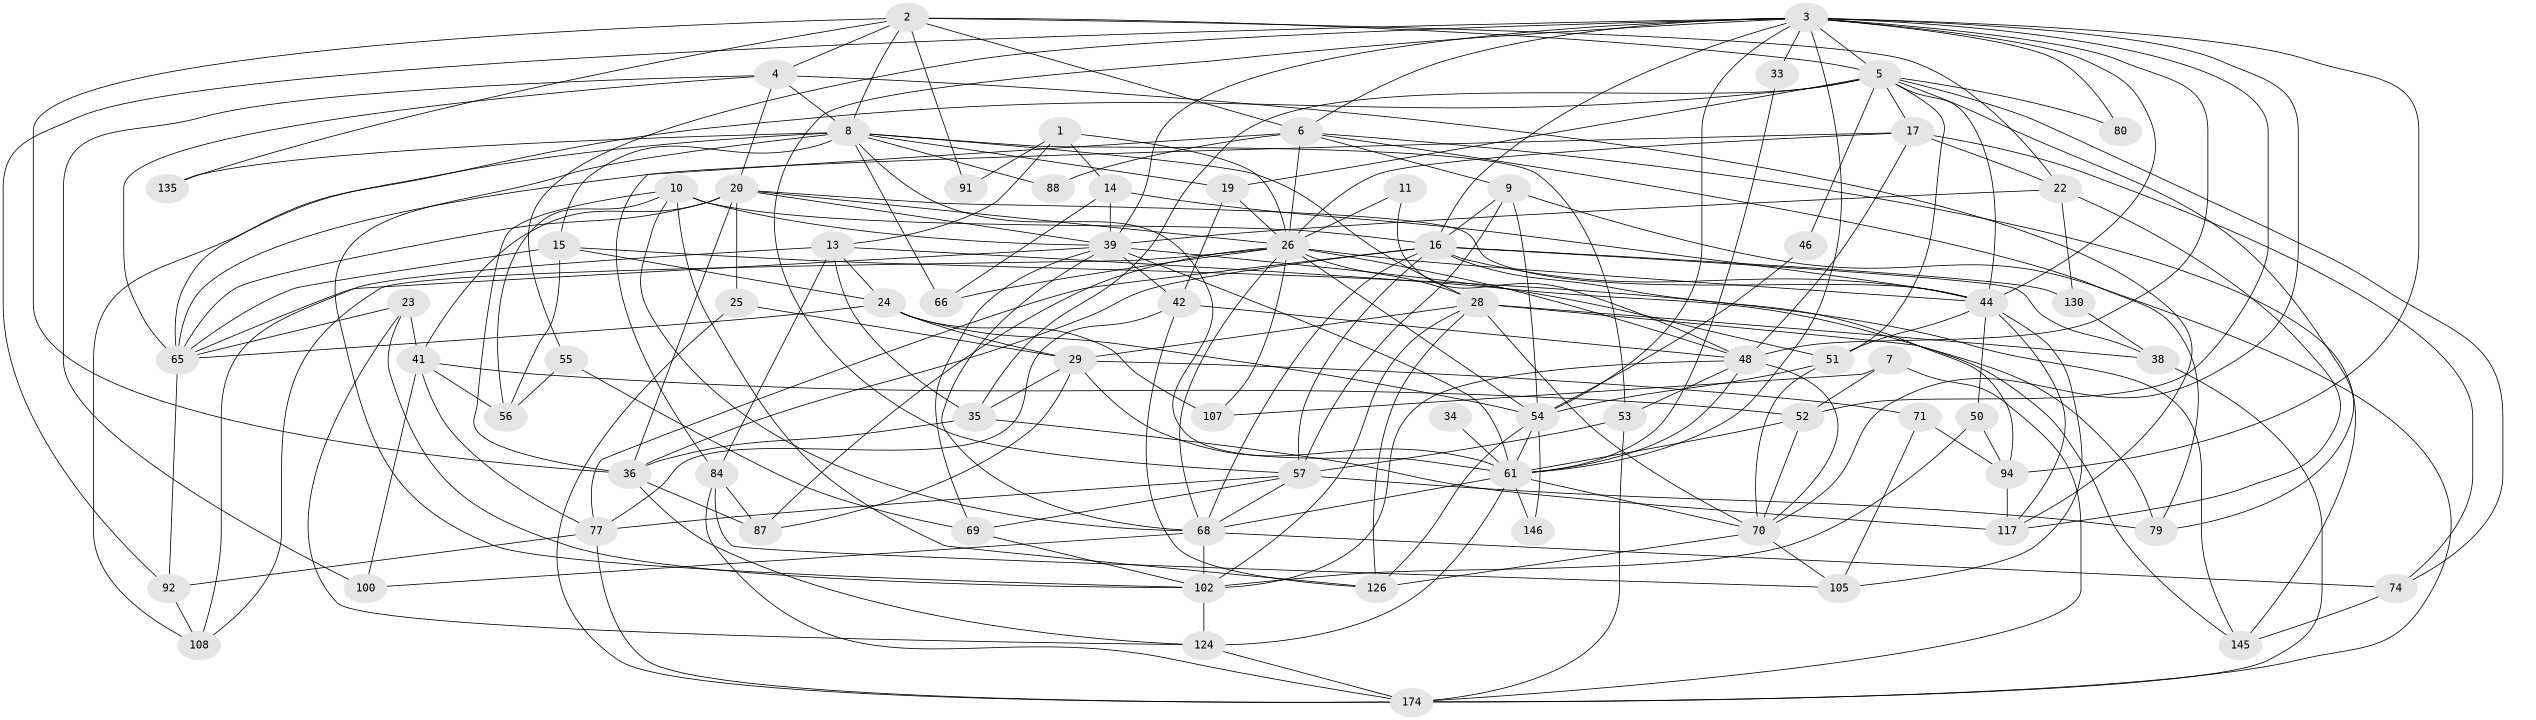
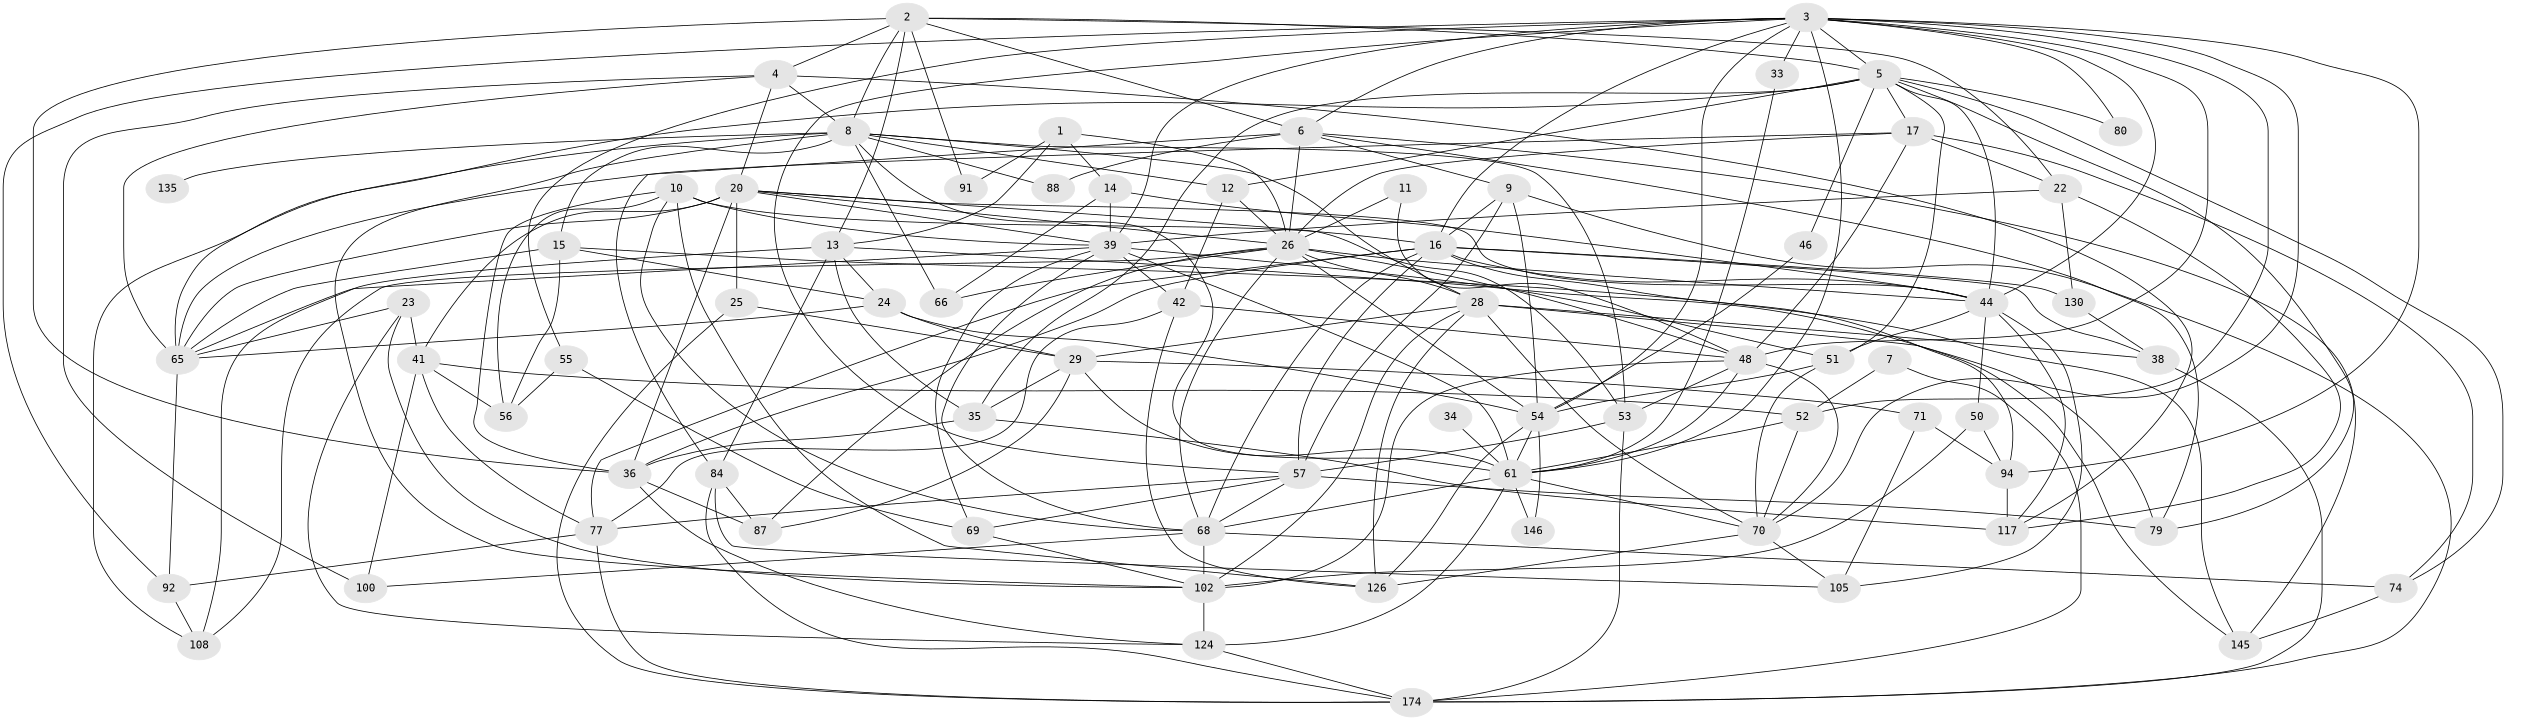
(515, 92) -> (882, 130)
(1228, 189) -> (1228, 189)
none -> (1194, 222)
(1213, 417) -> none
